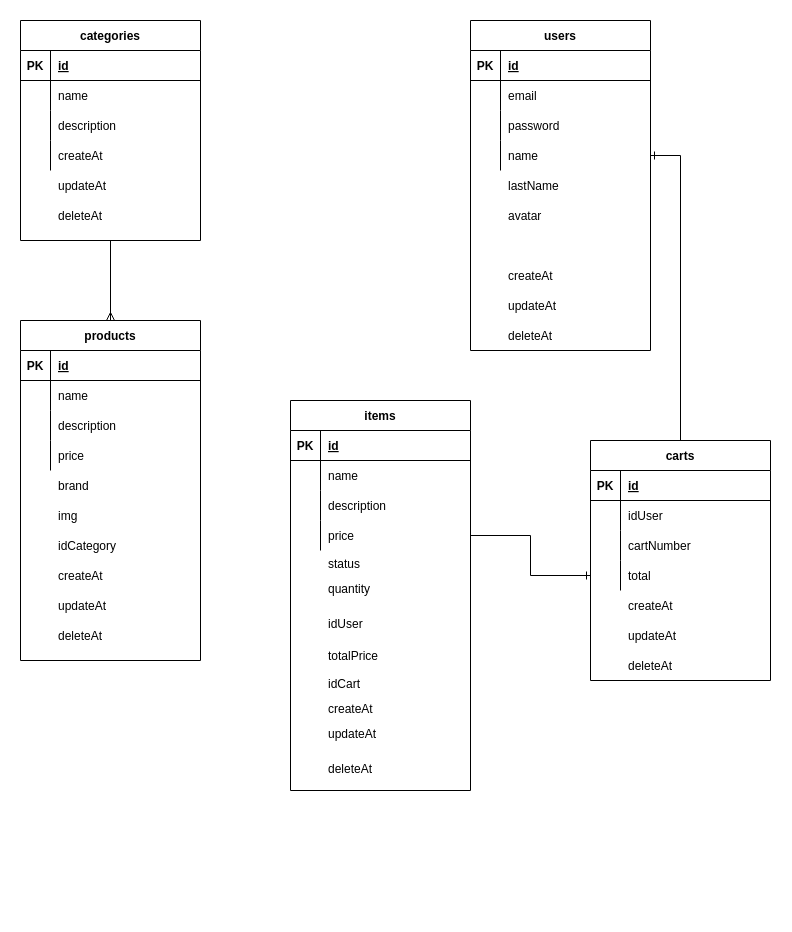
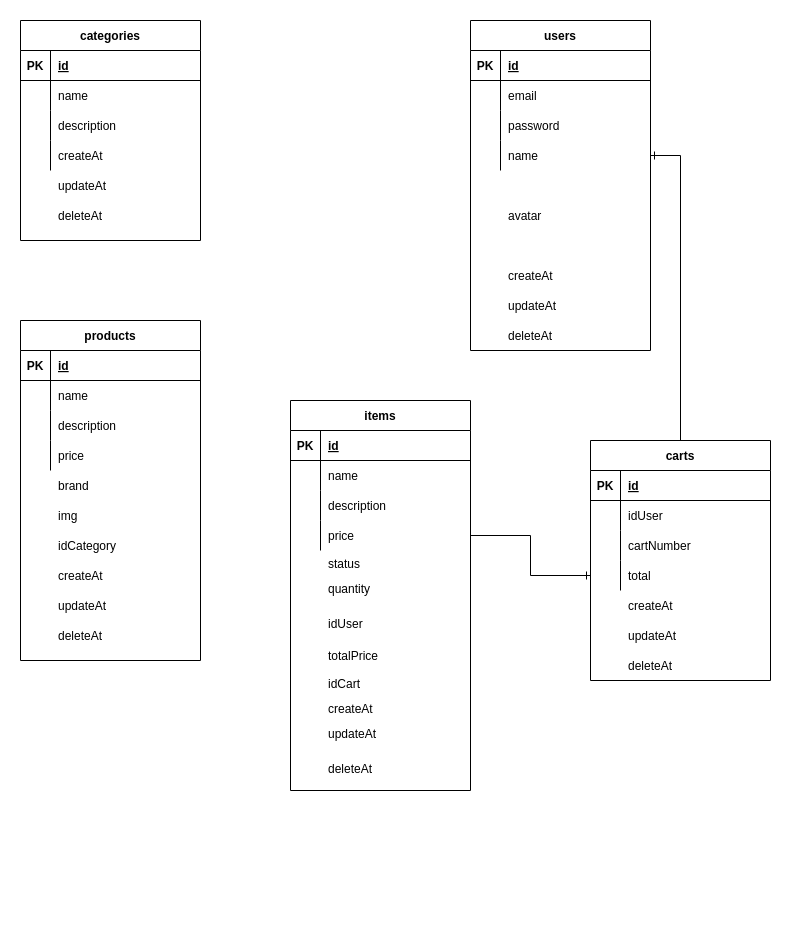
(576, 186) -> none
(111, 281) -> none
